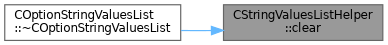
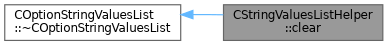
(196, 31) -> (208, 15)
